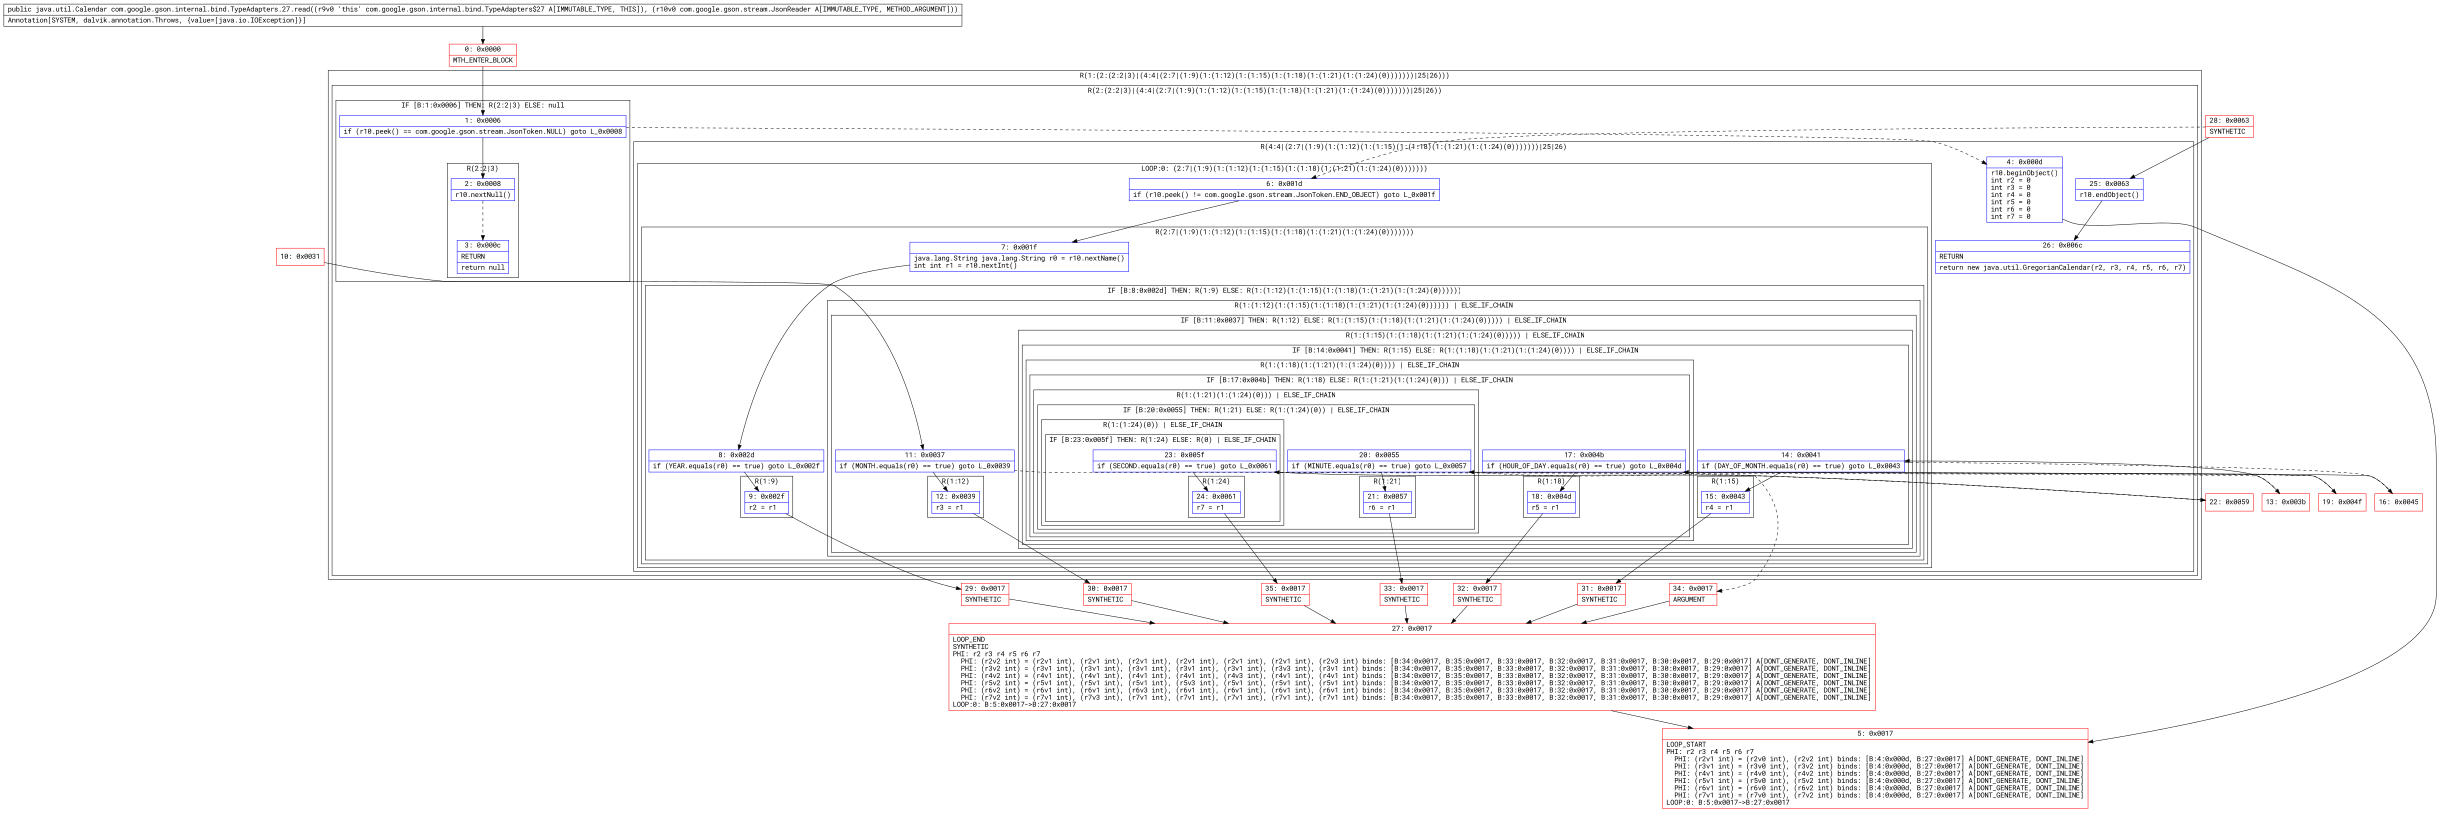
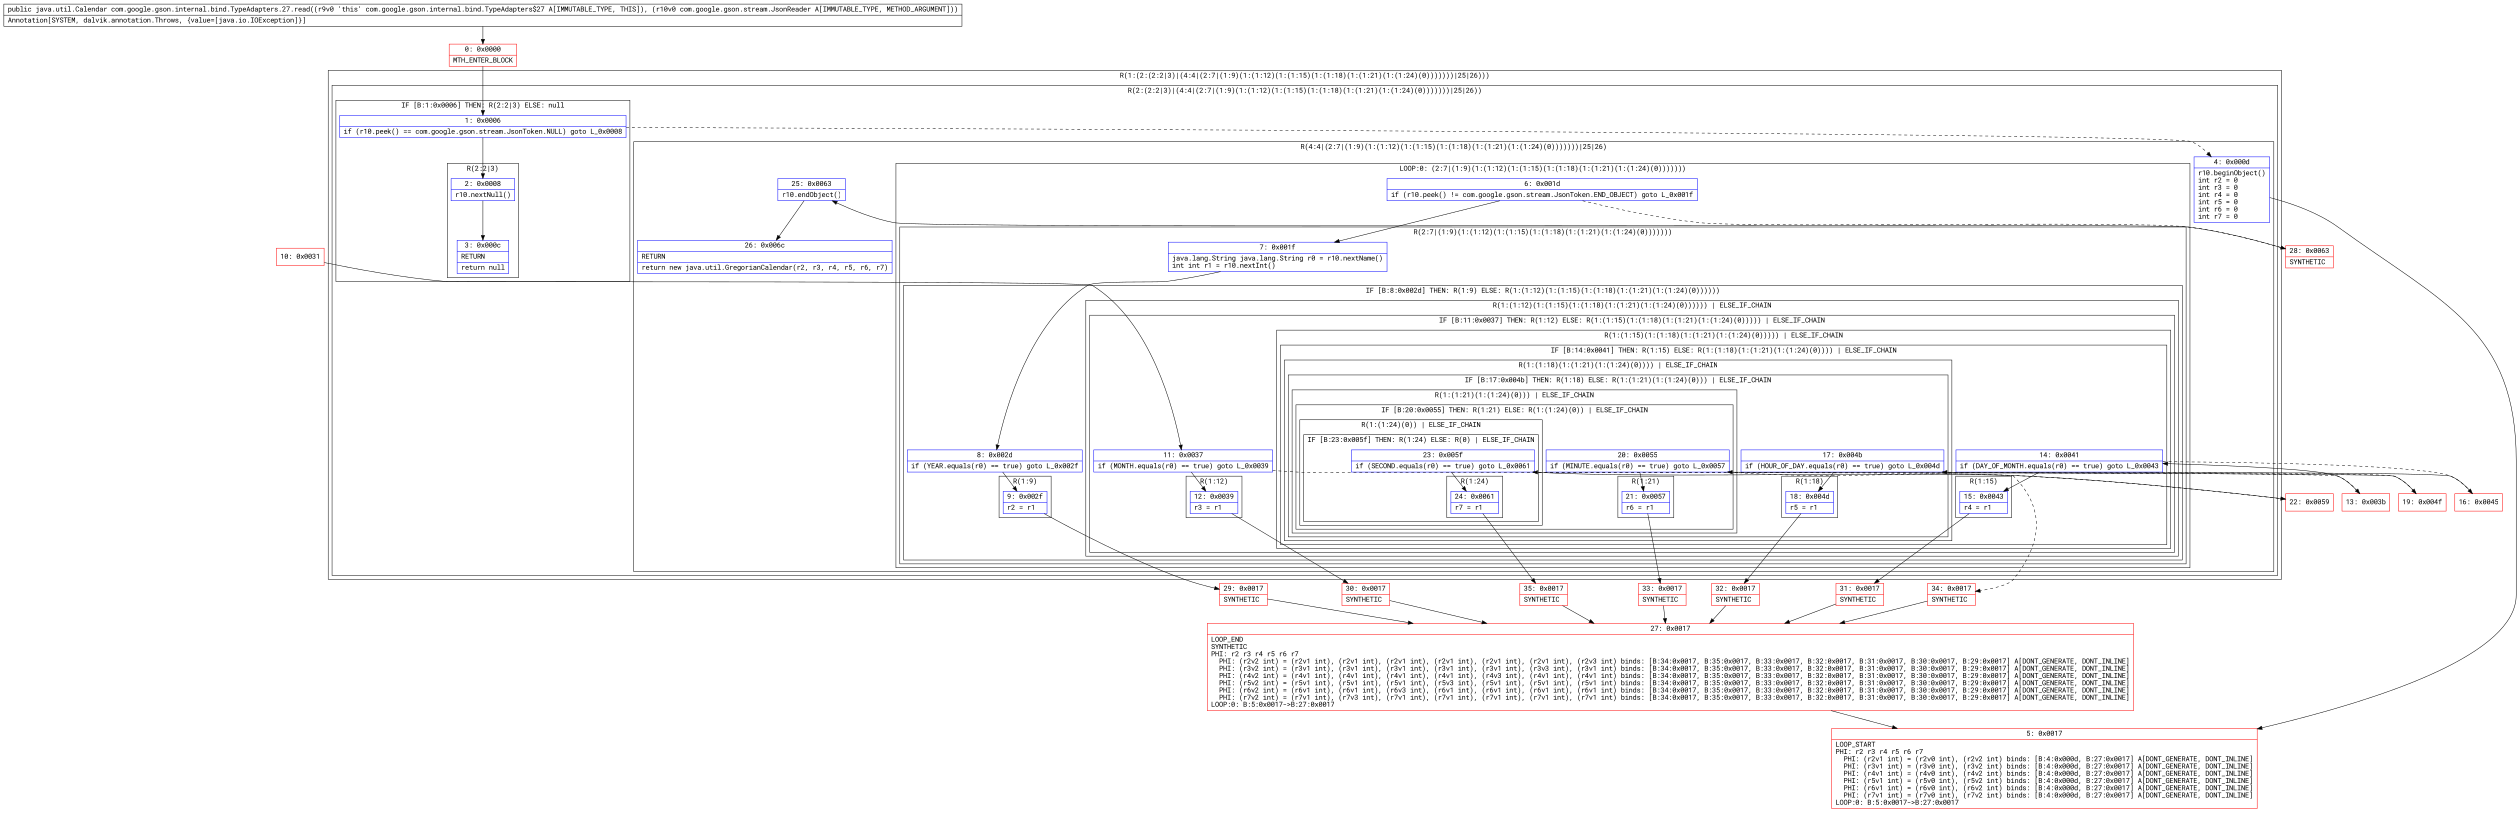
(1758, 131) -> (1932, 225)
(483, 218) -> (483, 218)
(1689, 600) -> (1949, 600)
